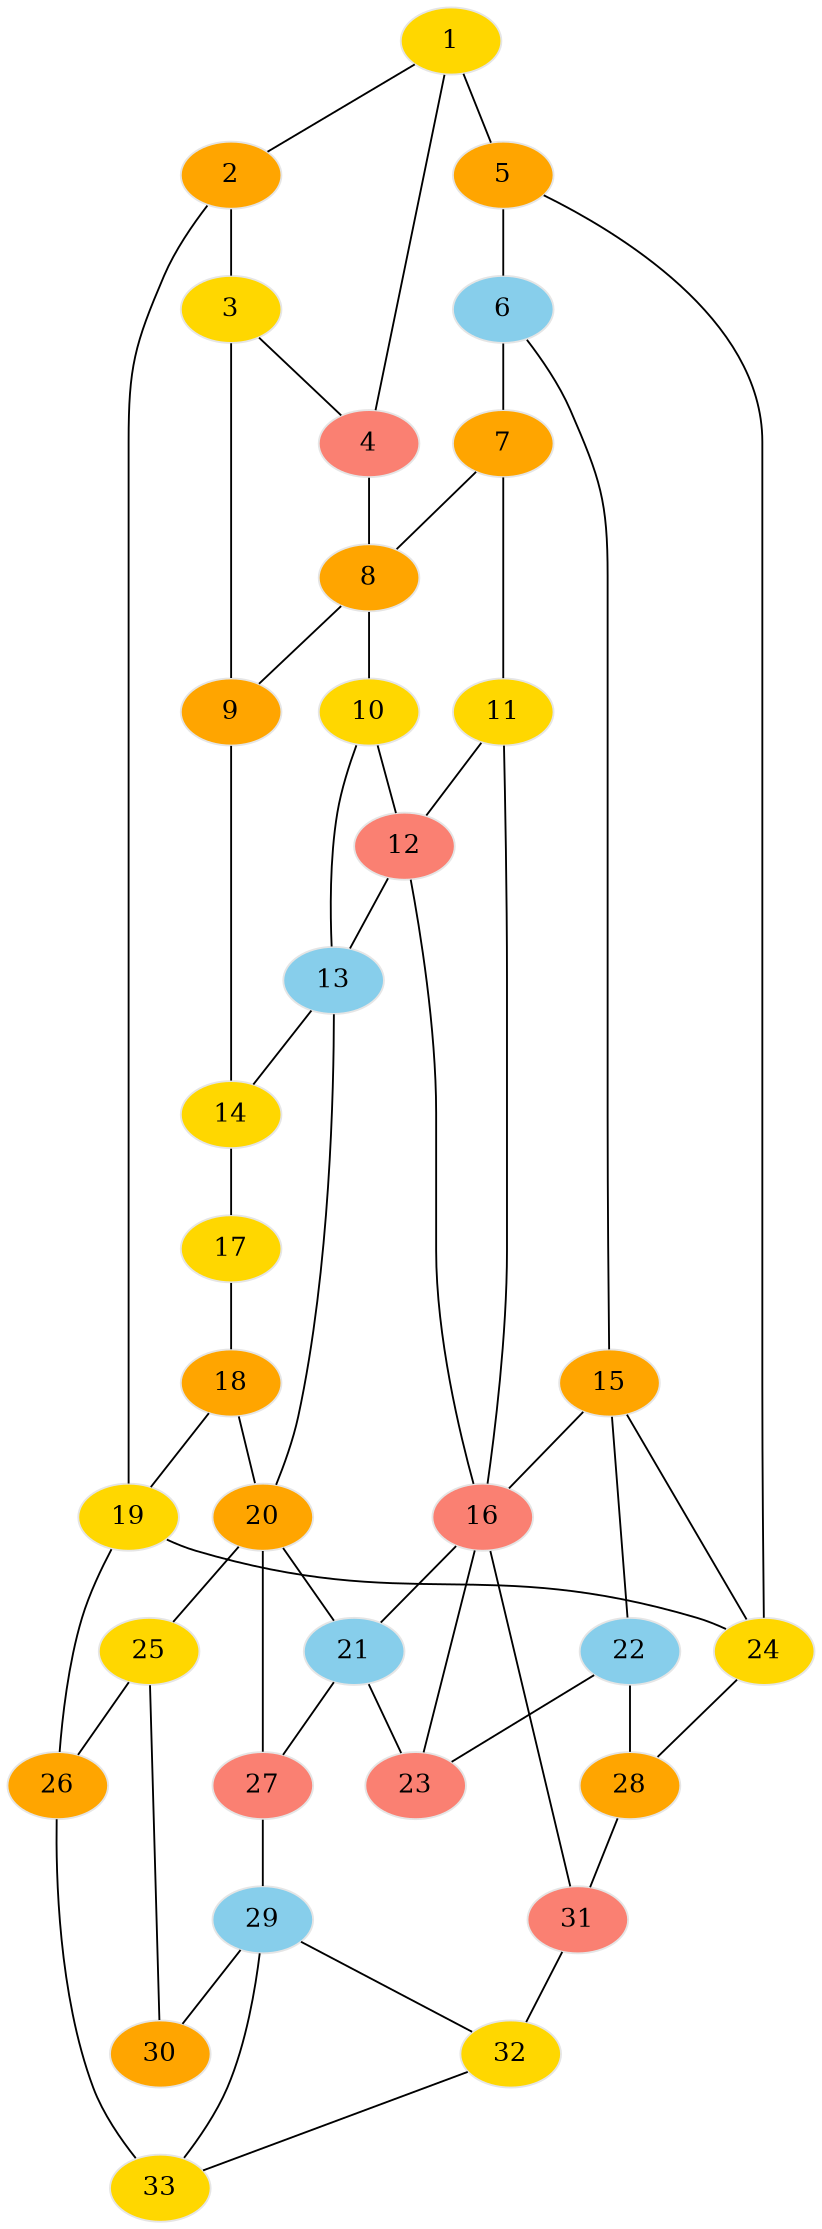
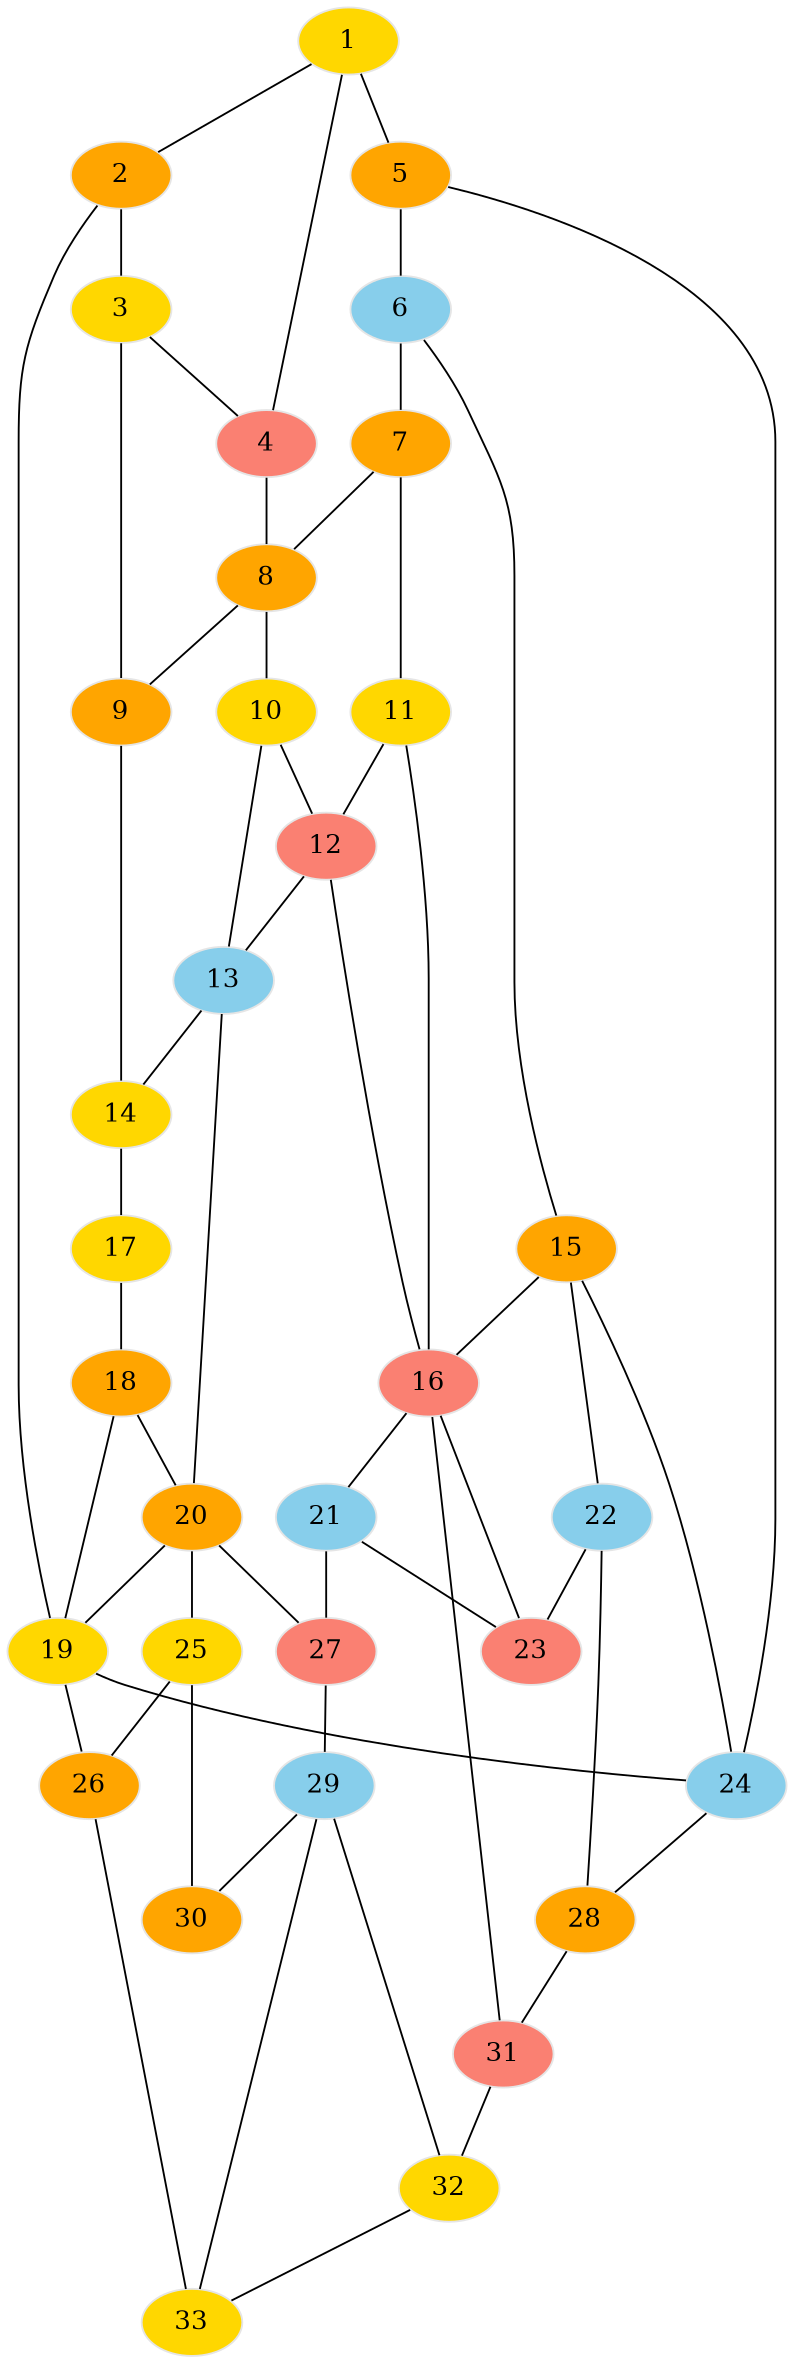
(311, 1588) -> (125, 1584)
(764, 1651) -> (736, 1786)
